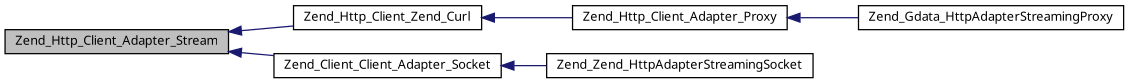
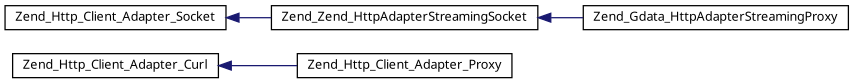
(388, 18) -> (116, 66)
(829, 18) -> (567, 18)
(117, 42) -> none
(388, 66) -> (116, 18)
